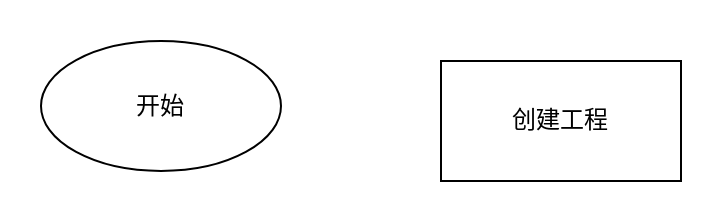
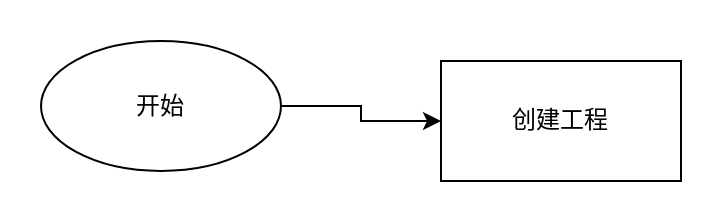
none -> (361, 107)
